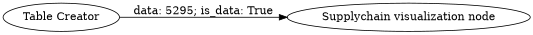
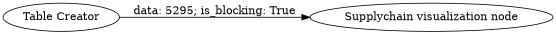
(203, 11) -> (215, 11)
